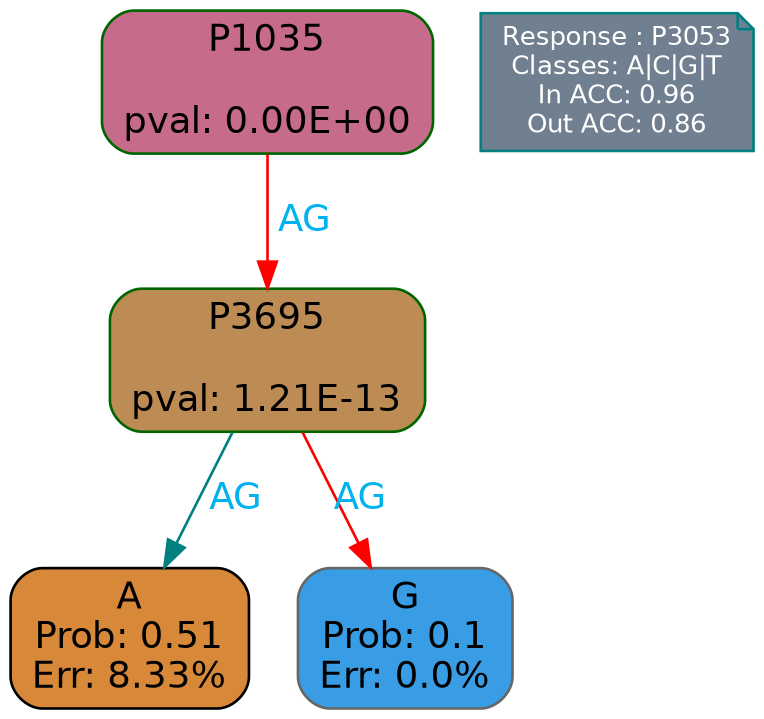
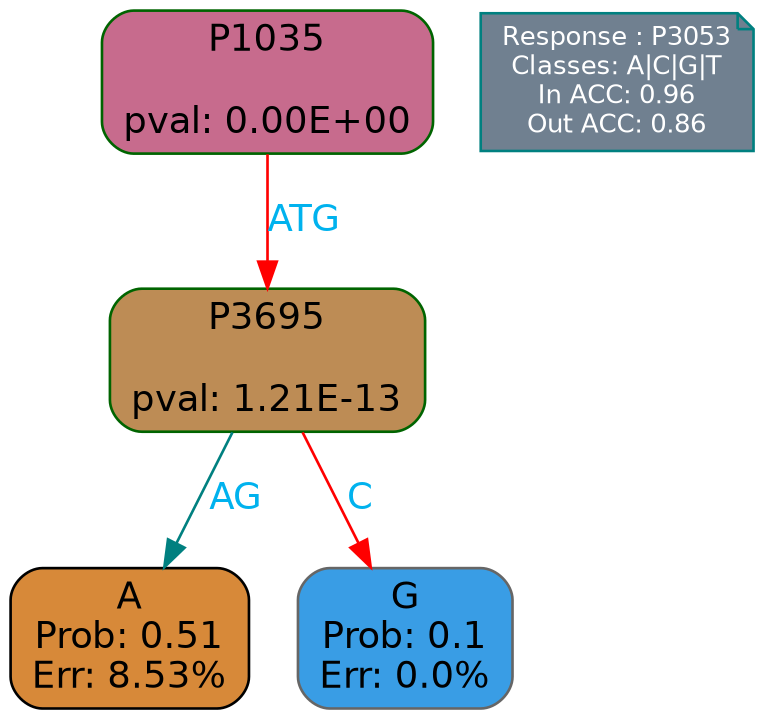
(305, 221) -> (305, 221)
(360, 499) -> (360, 499)
(130, 638) -> (130, 638)
